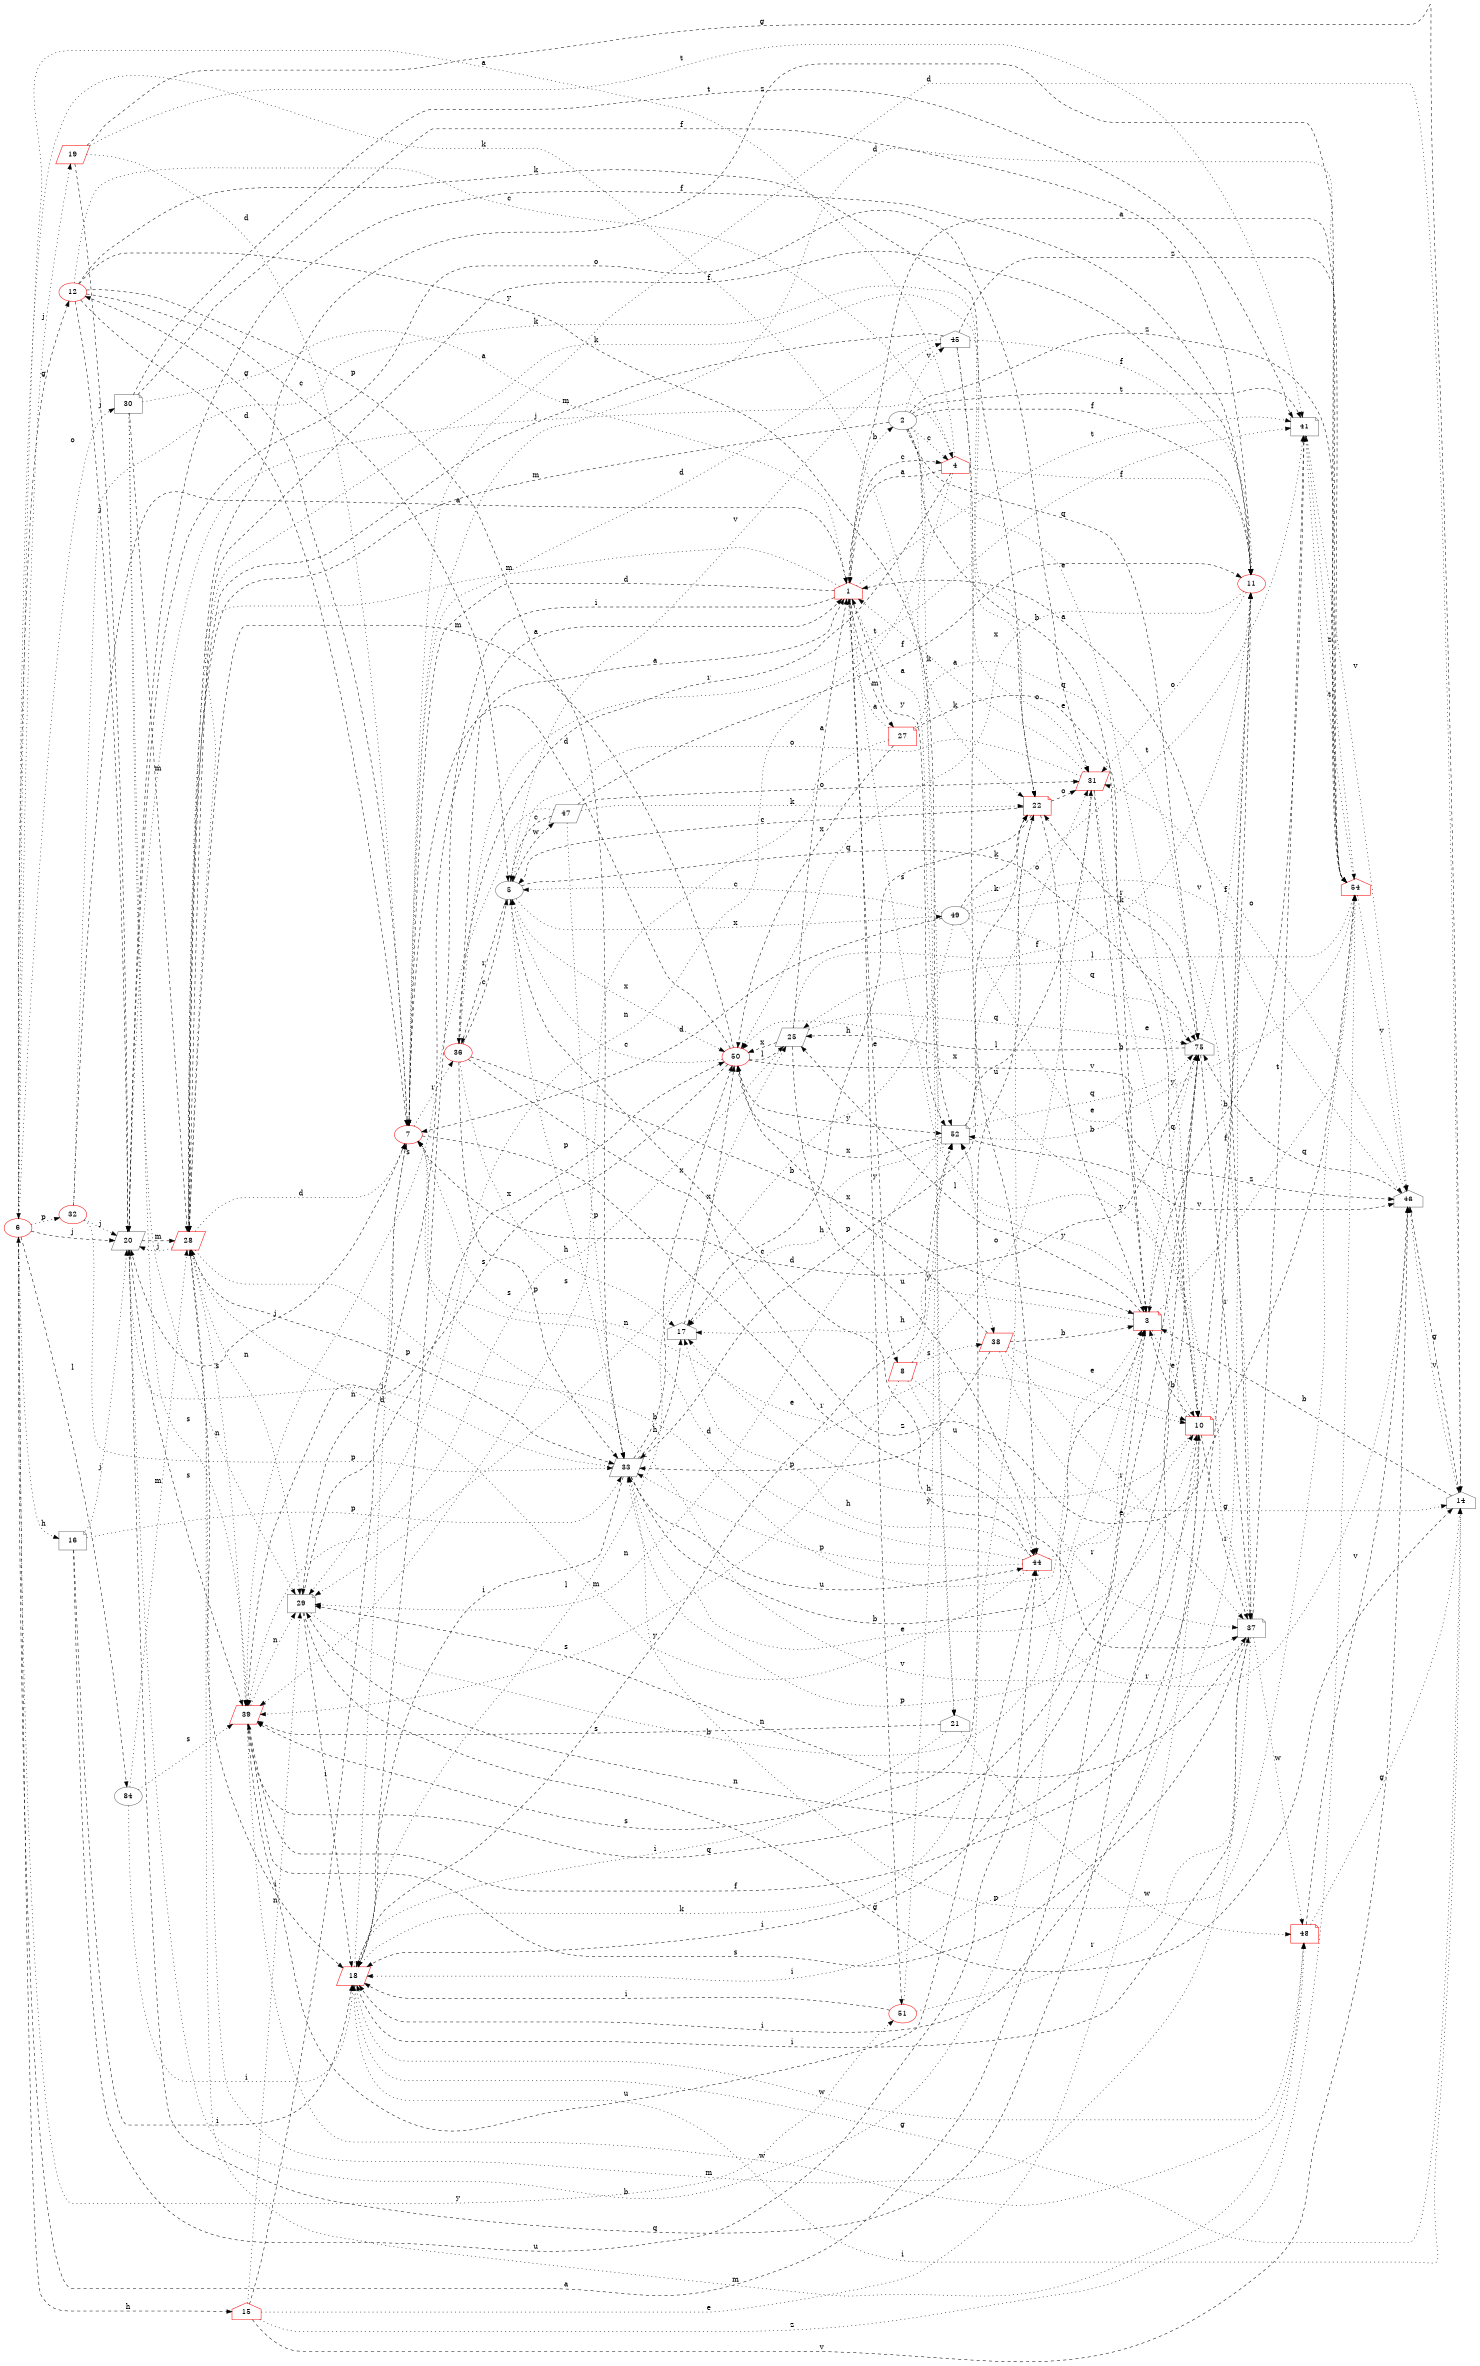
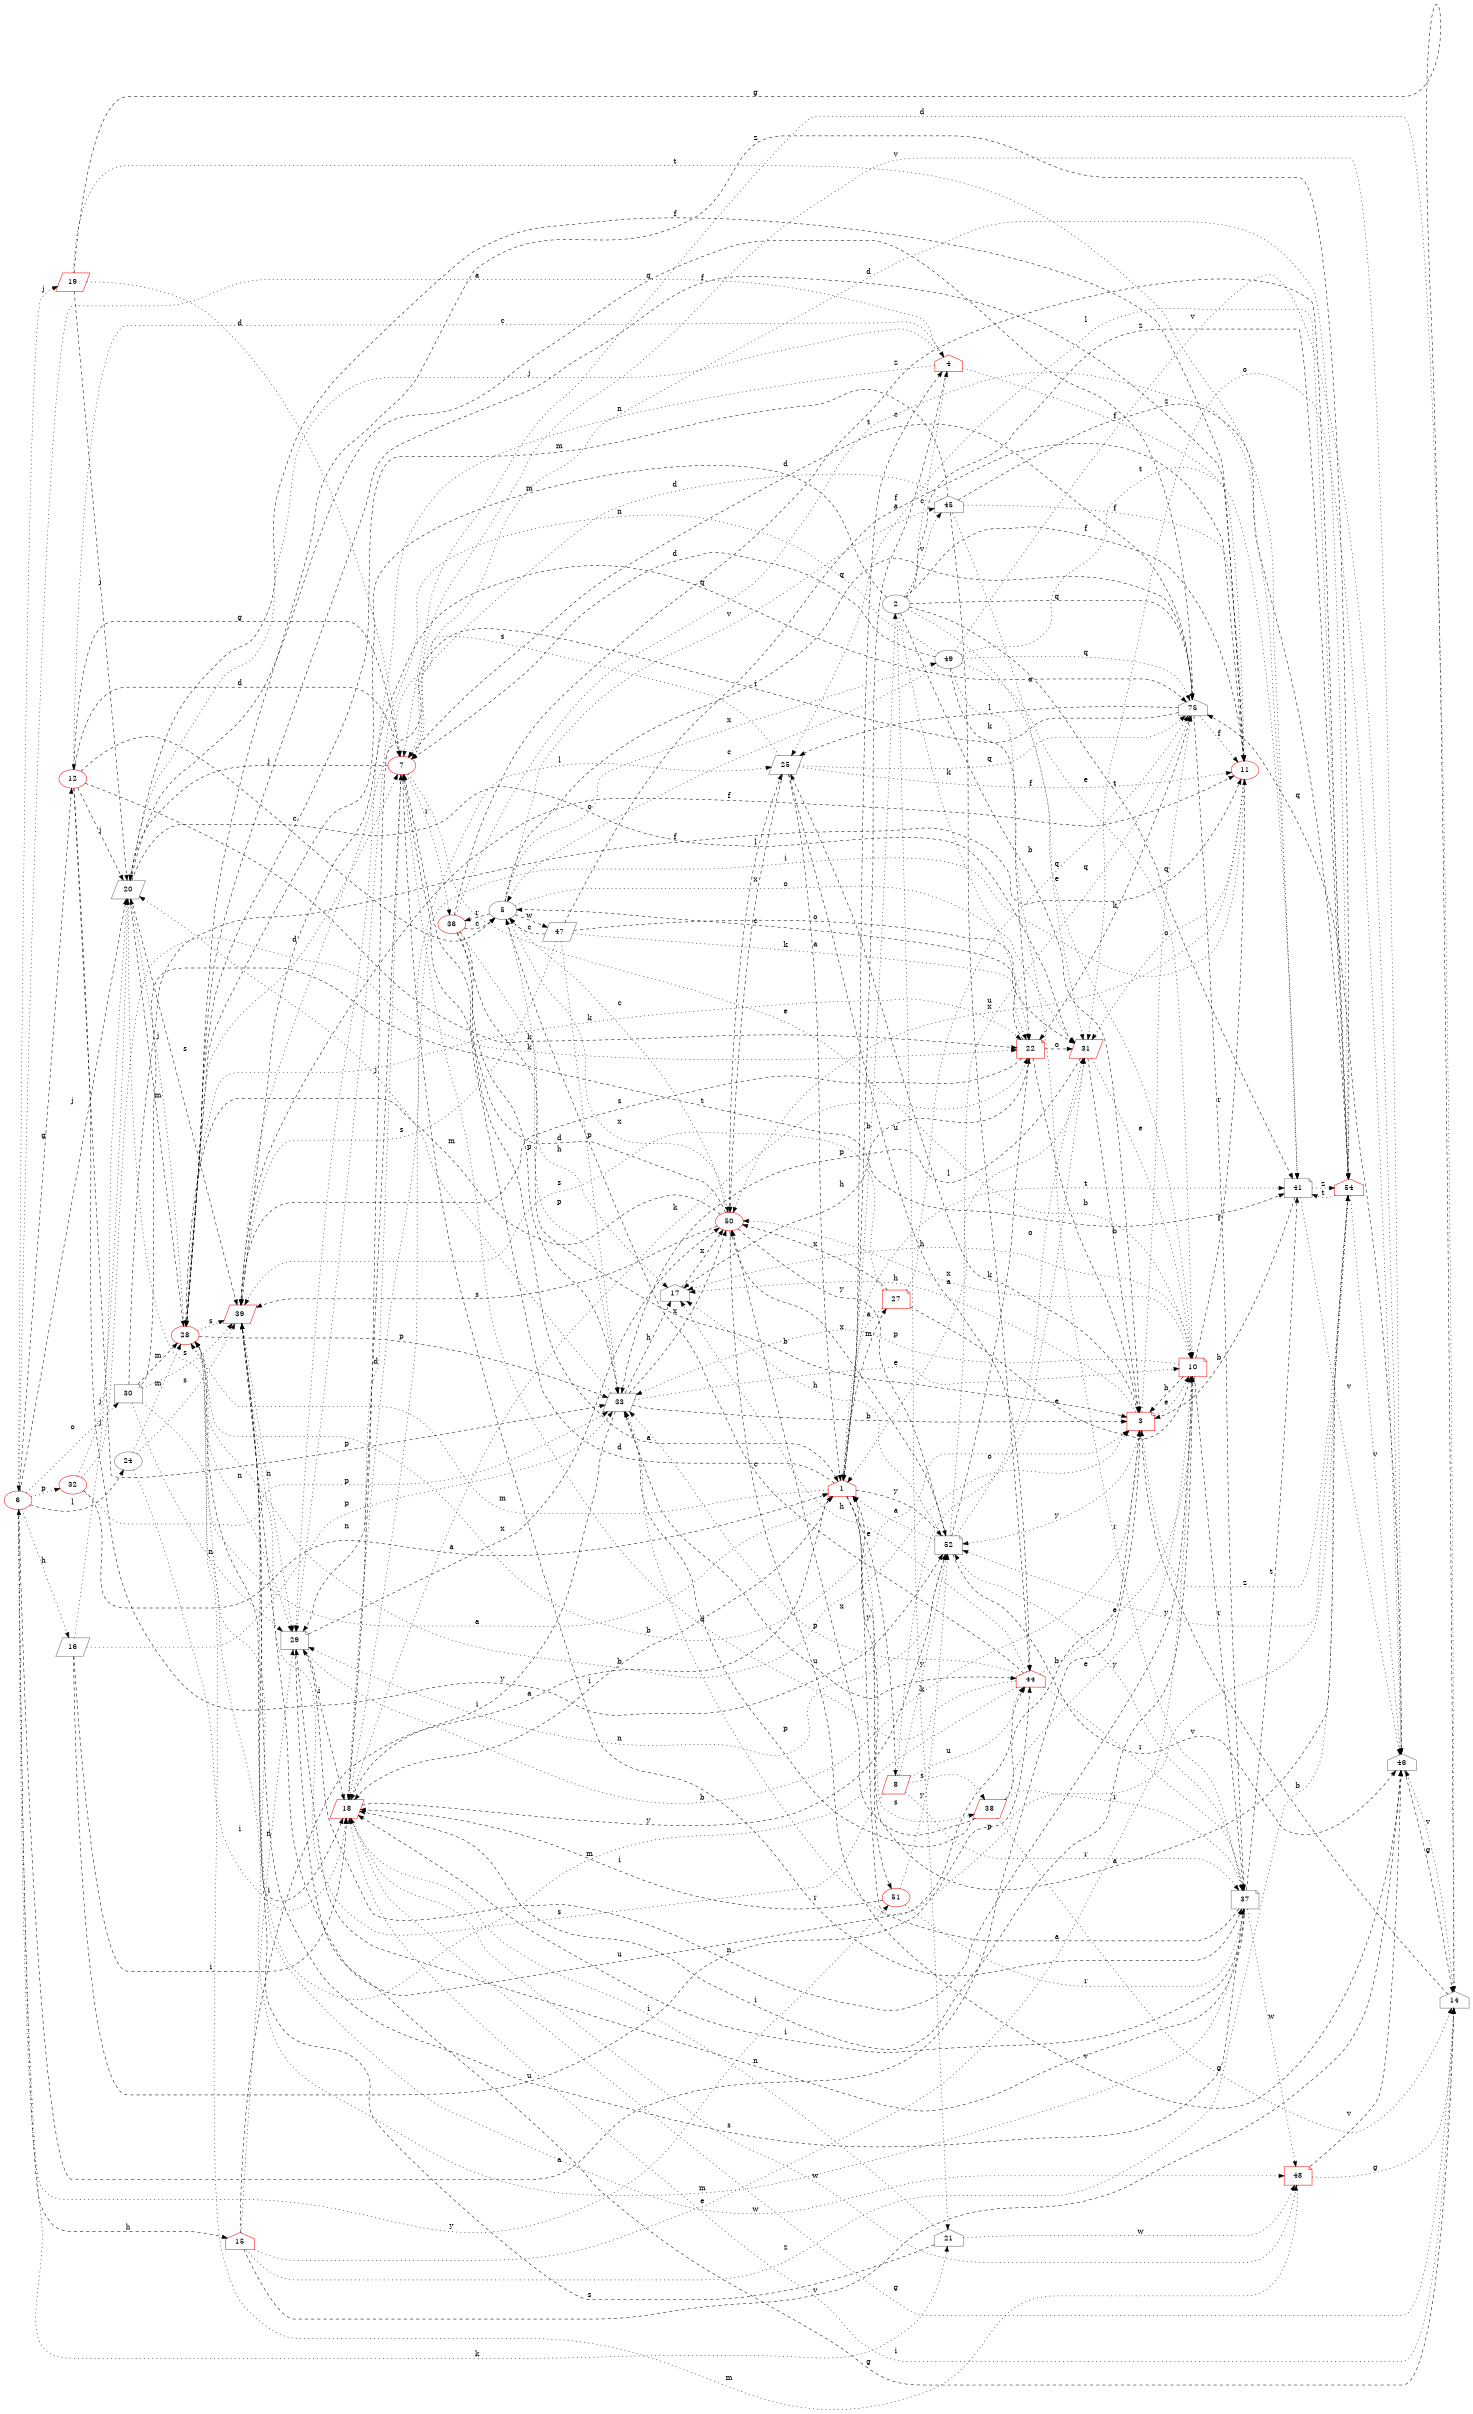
(619, 709) -> none
(783, 747) -> (826, 887)
(188, 1241) -> (185, 1335)
(73, 1541) -> (73, 1647)
(128, 1796) -> (128, 1461)
